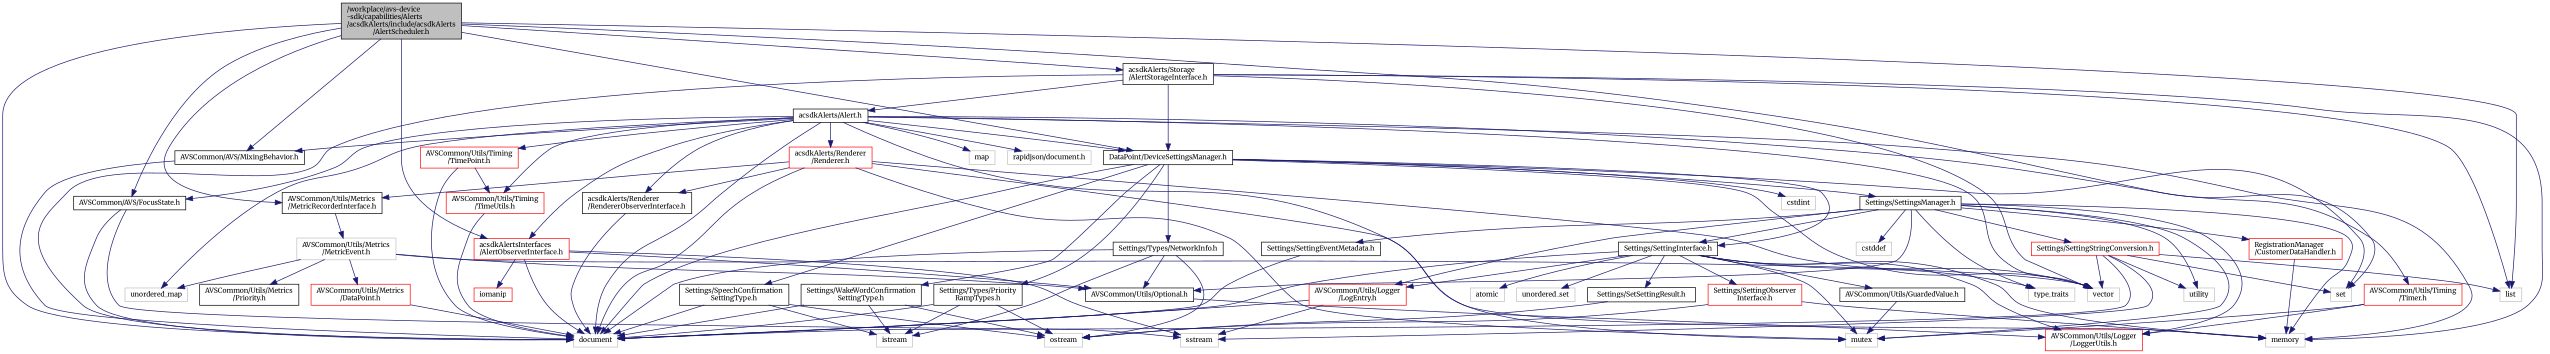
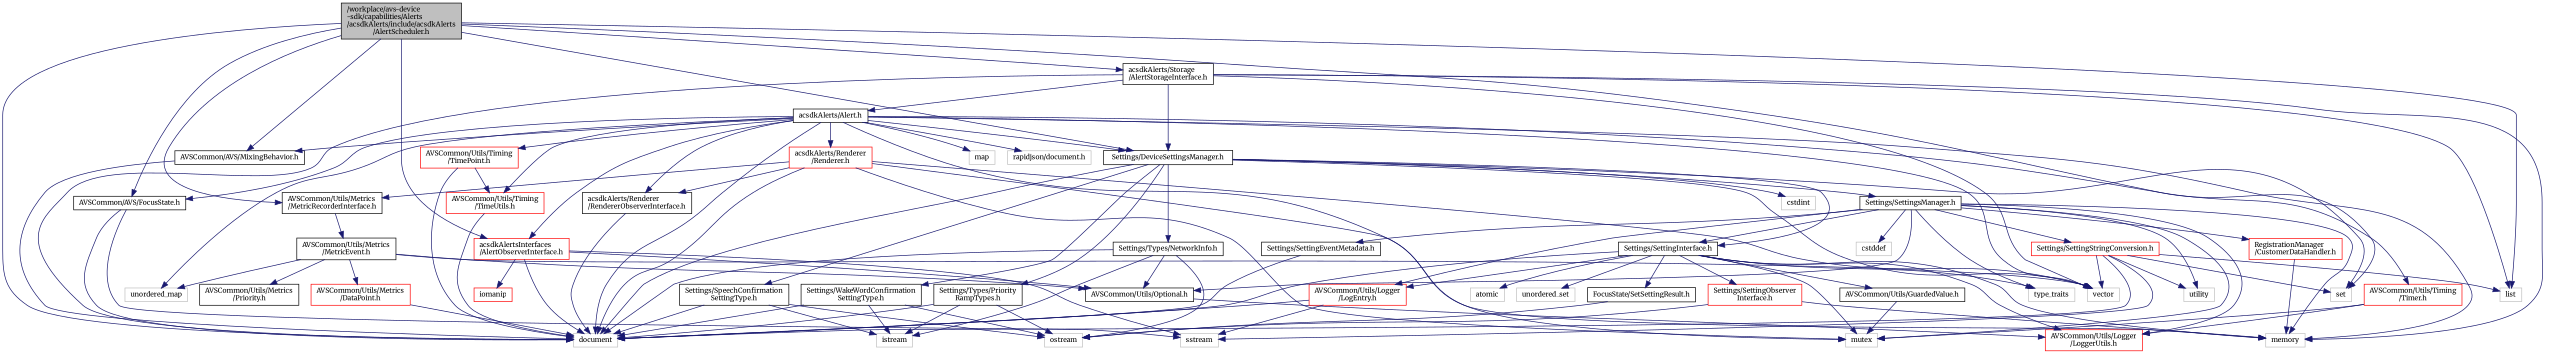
(1168, 158) -> (1168, 158)
(346, 249) -> (346, 249)
(1642, 295) -> (1642, 295)
